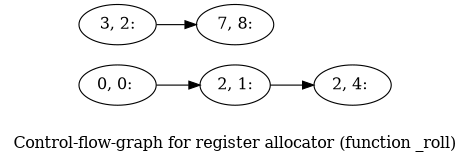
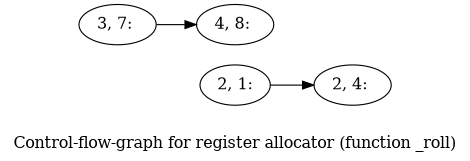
(118, 25) -> (118, 25)
(235, 25) -> (235, 25)
(118, 85) -> none
